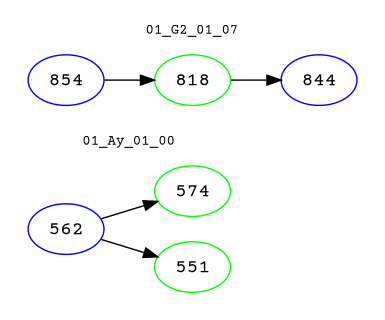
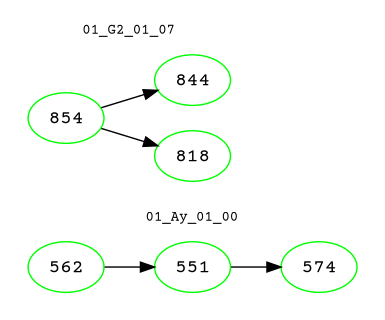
(66, 80) -> (66, 118)
(249, 80) -> (123, 101)
(319, 80) -> (193, 80)
(123, 212) -> (249, 267)
(66, 229) -> (66, 267)
